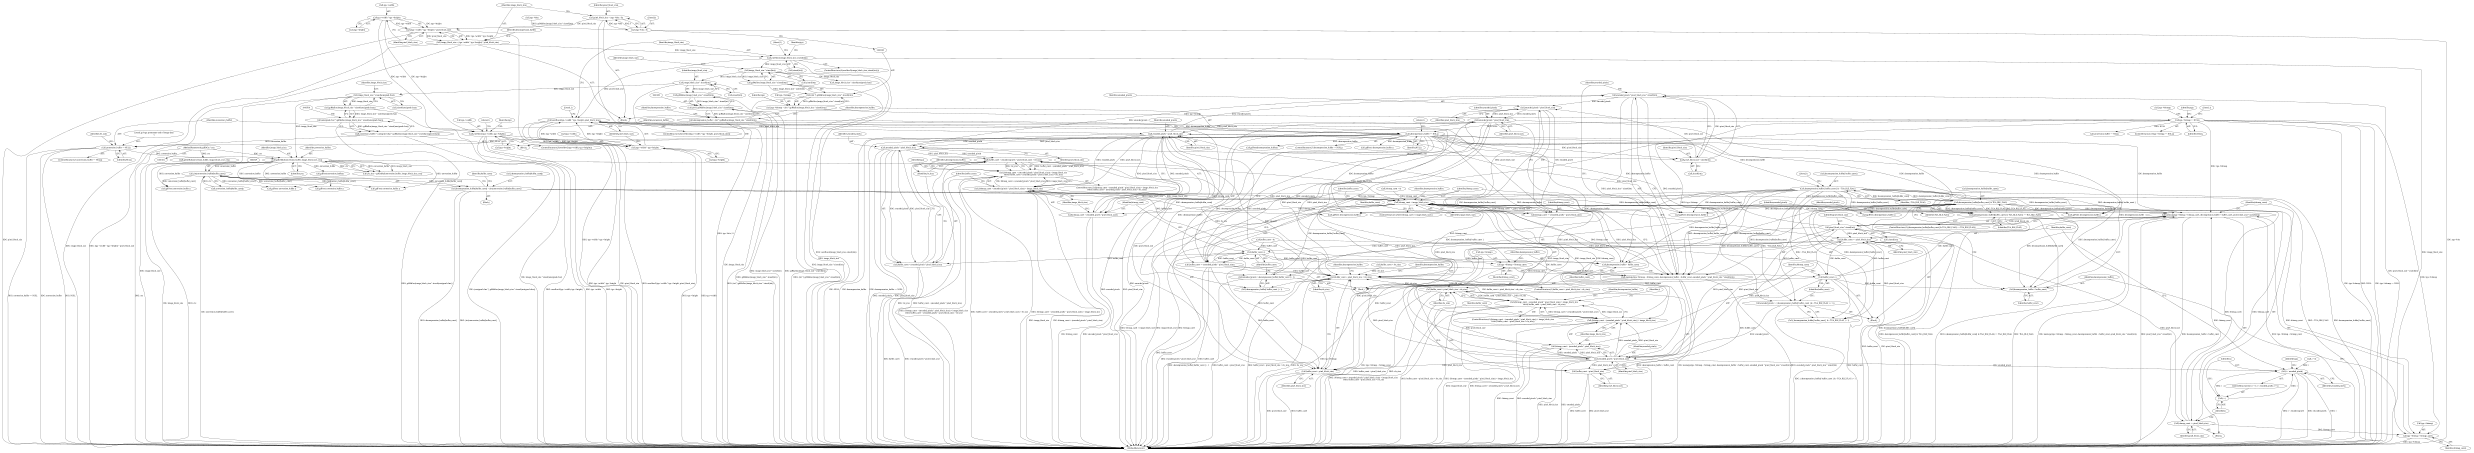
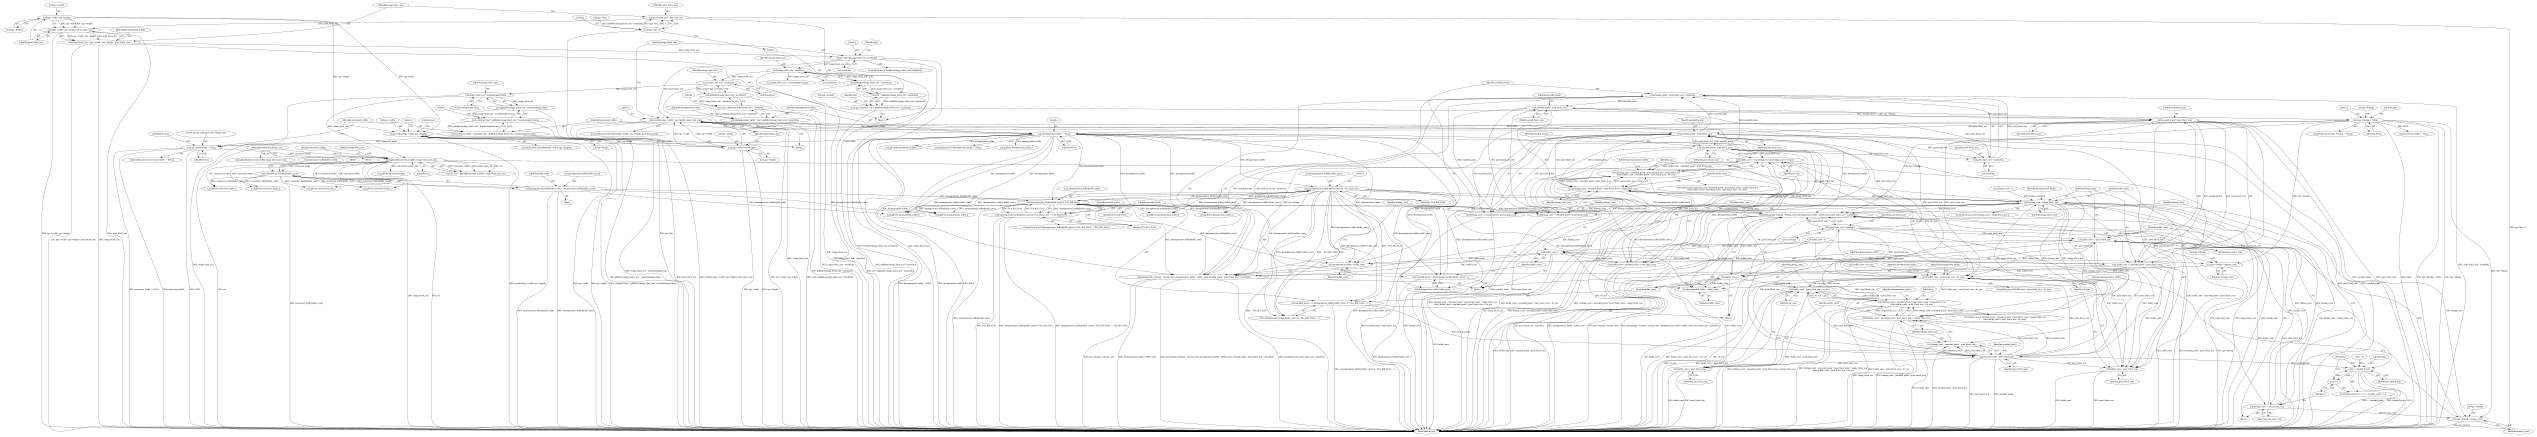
none -> (1077, 169)
(207, 181) -> (272, 166)
(214, 182) -> none
(2238, 392) -> (2341, 389)
